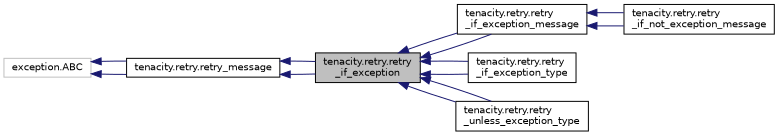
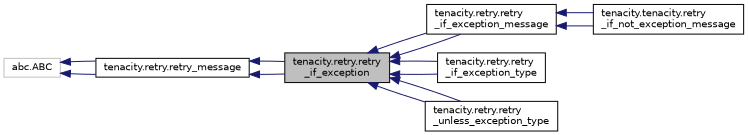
(699, 19) -> (668, 19)
(47, 68) -> (32, 68)
